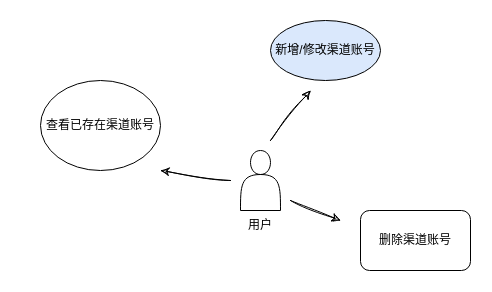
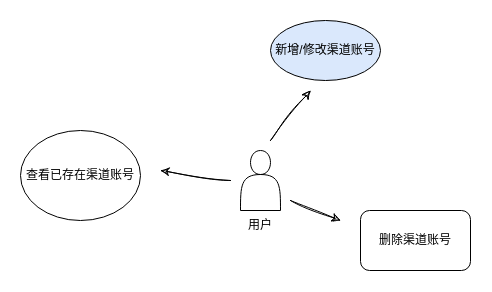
(101, 126) -> (81, 176)
